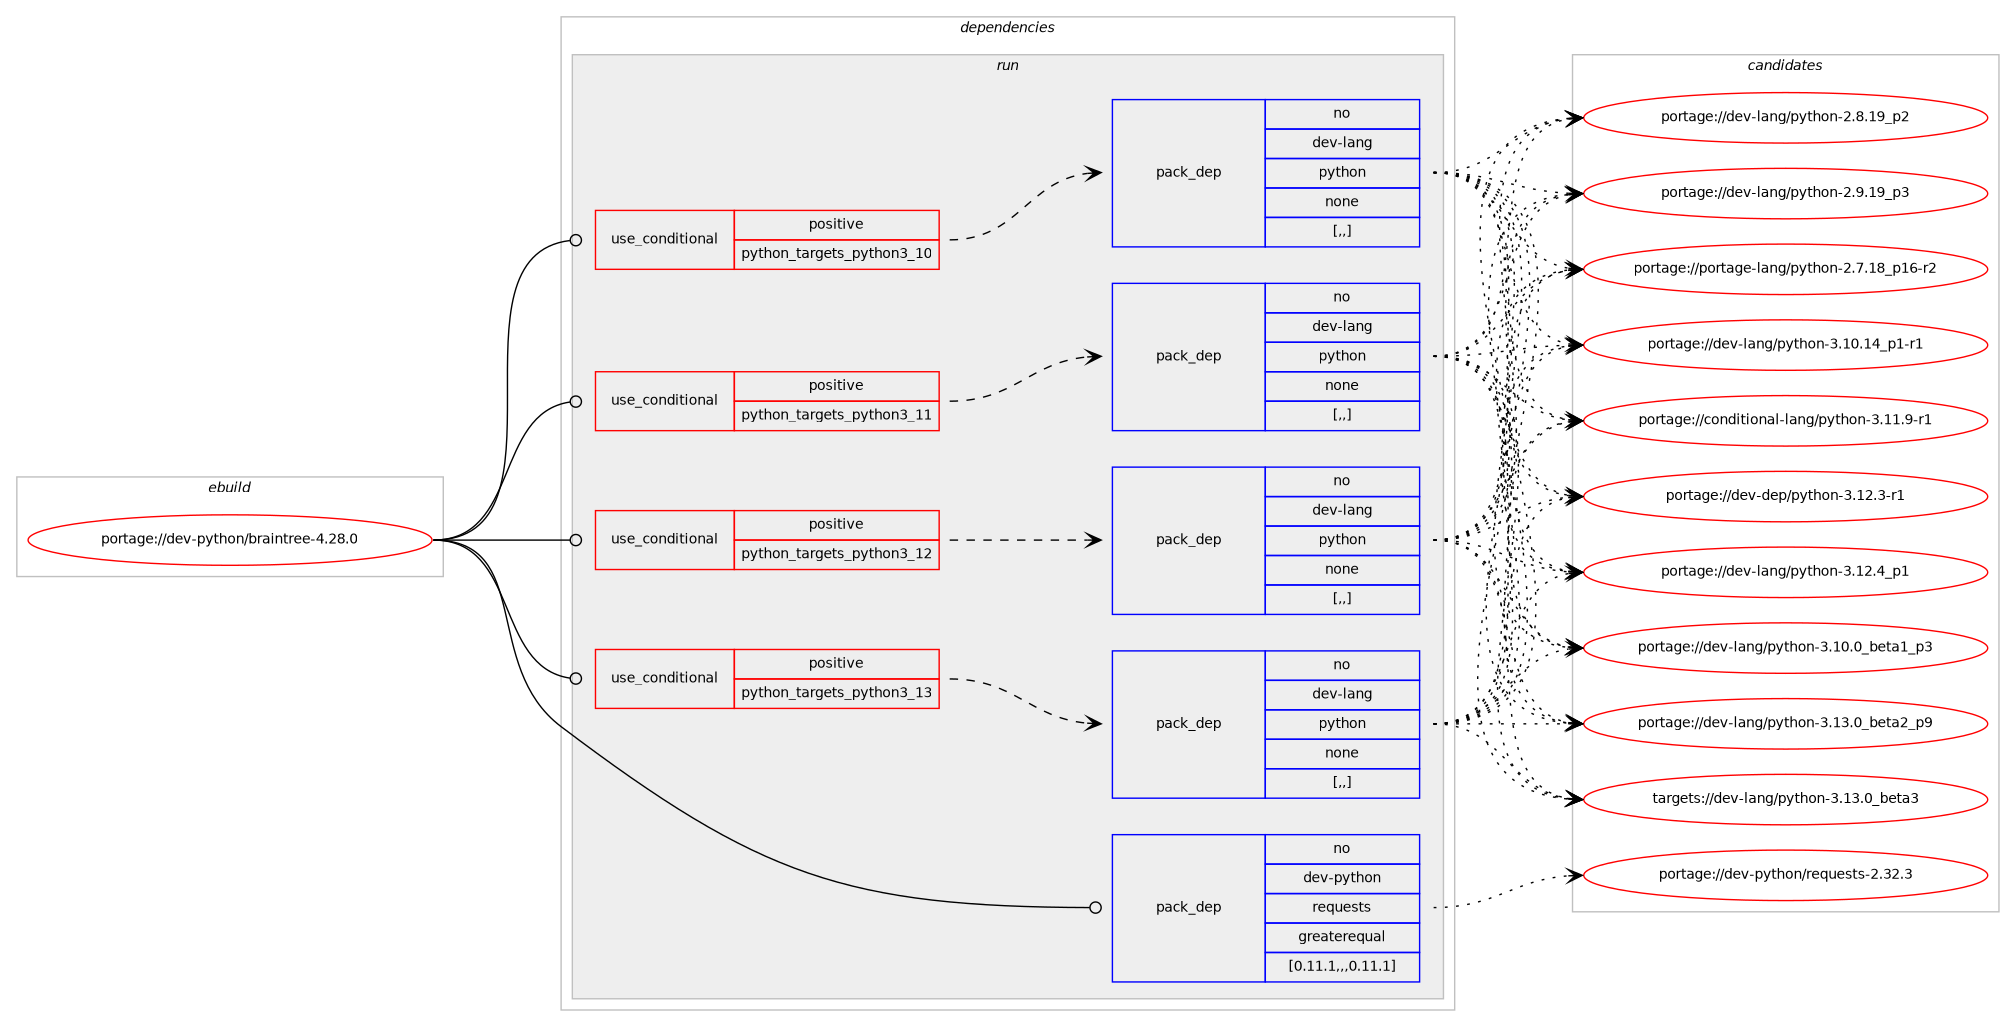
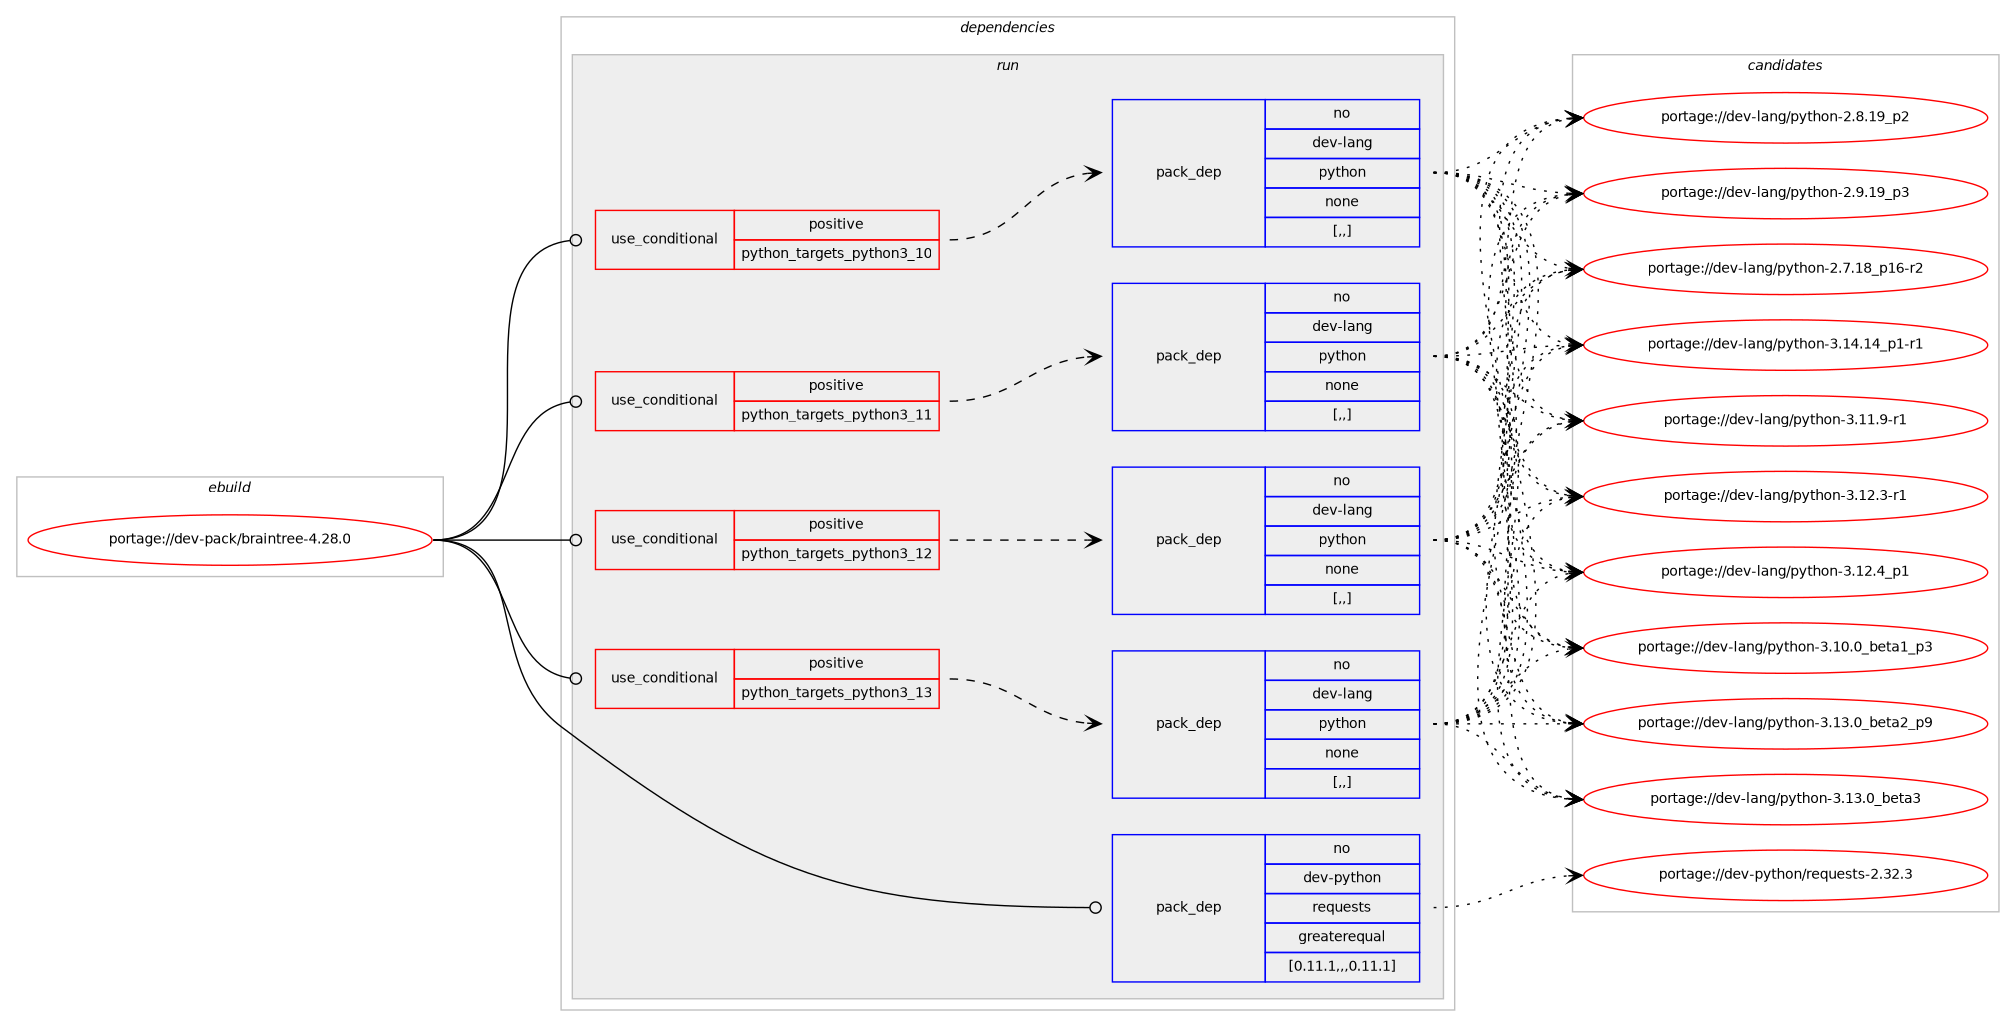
(1786, 269) -> (1786, 269)
(1786, 345) -> (1786, 345)
(1786, 421) -> (1786, 421)
(1786, 497) -> (1786, 497)
(230, 540) -> (230, 540)
(1786, 800) -> (1786, 800)
